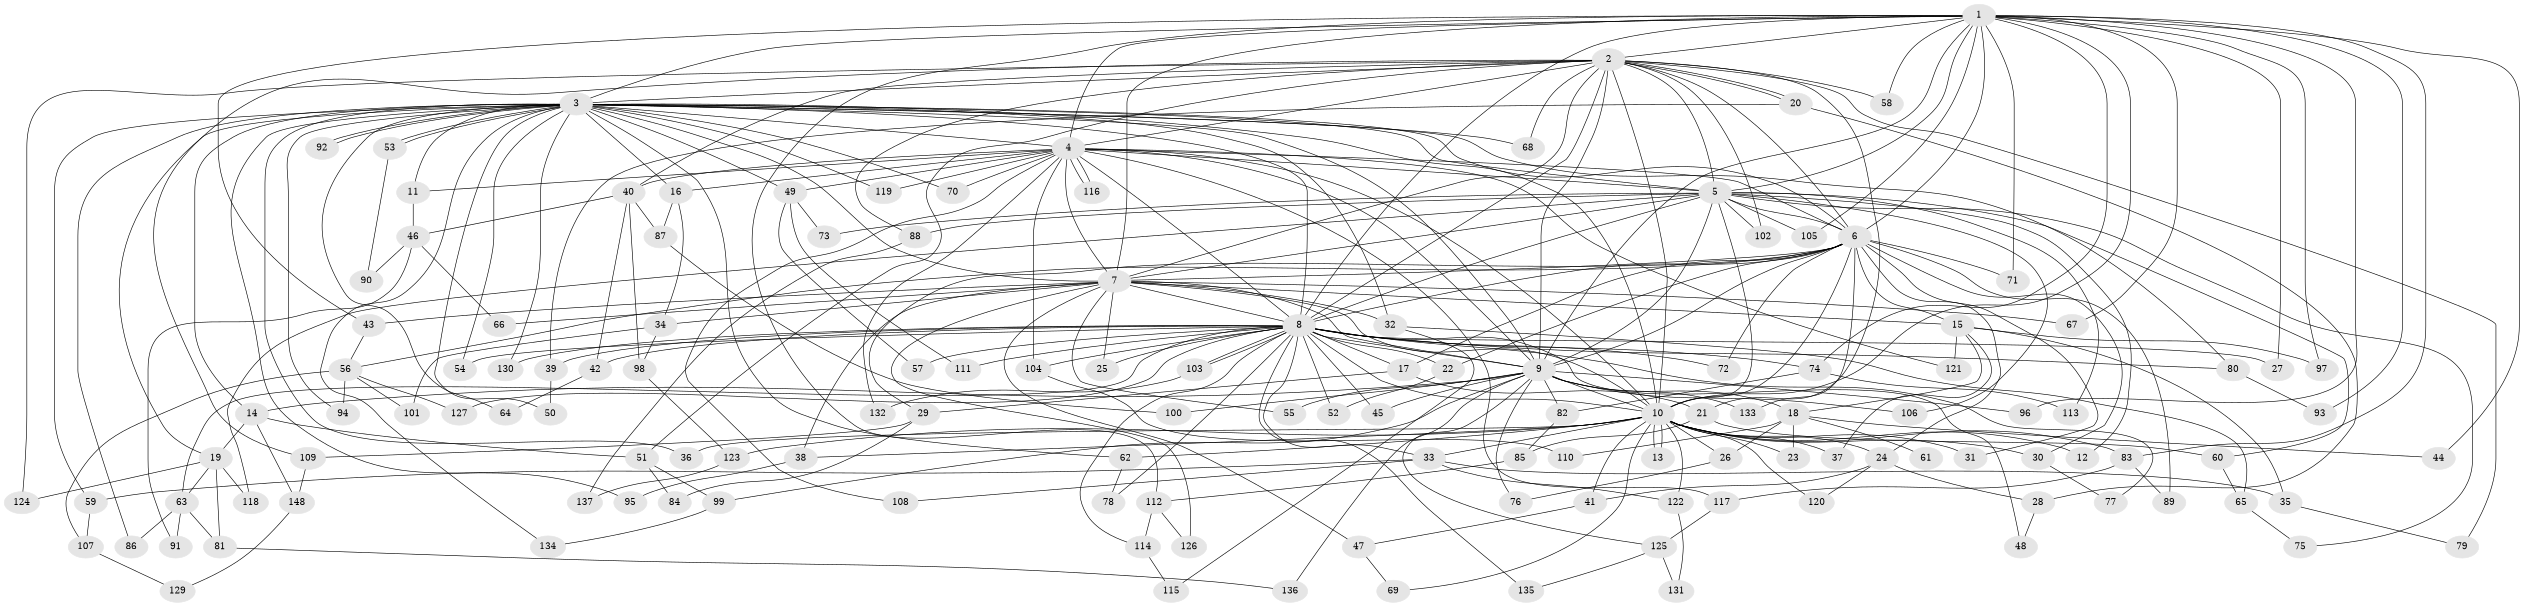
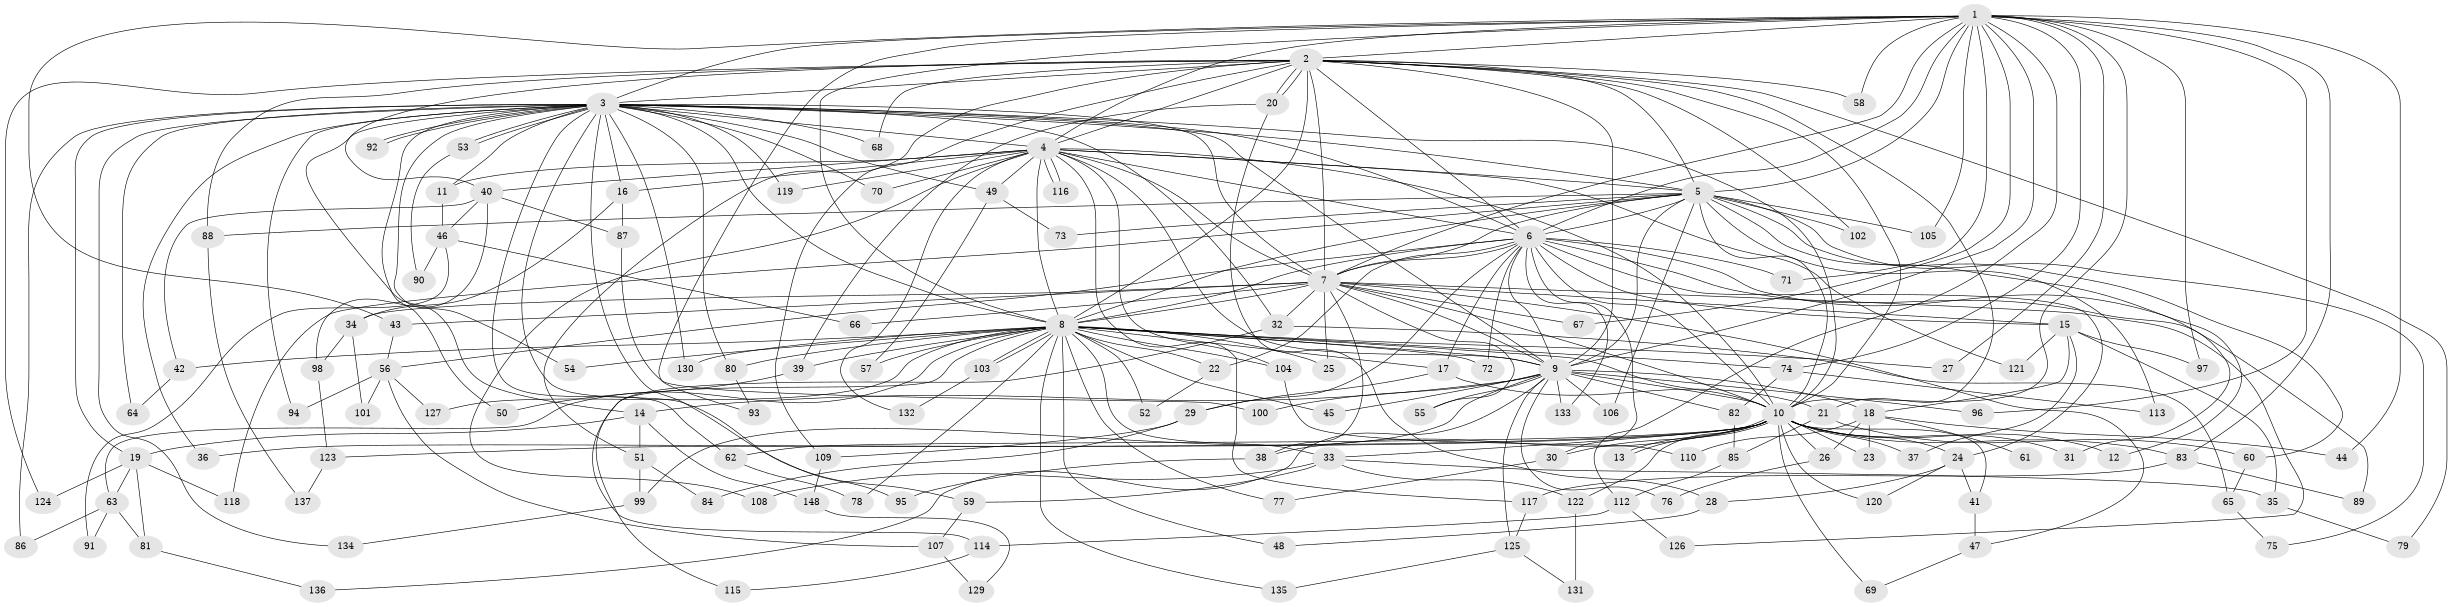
(963, 370) -> none
